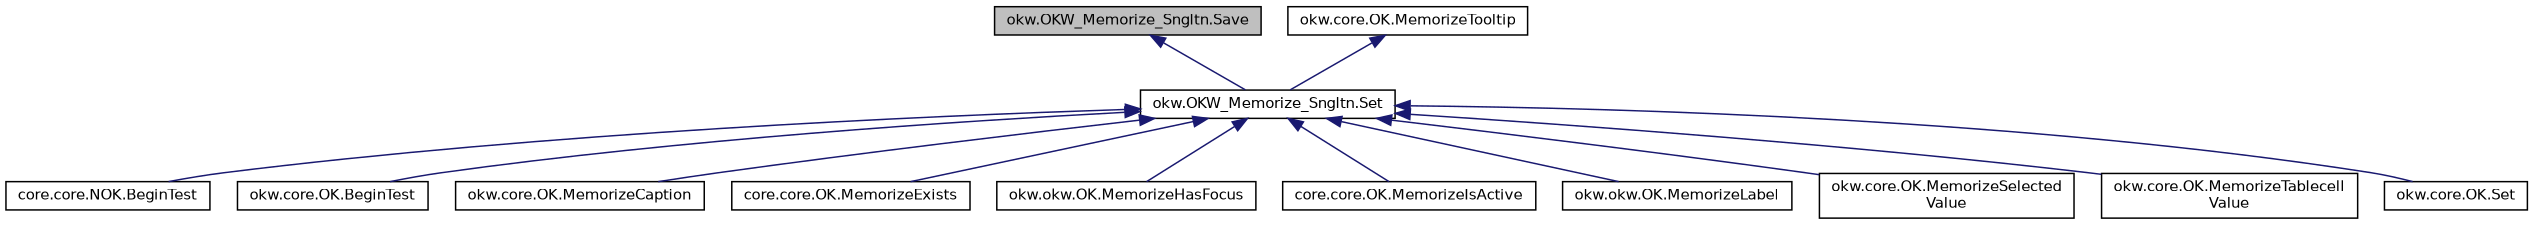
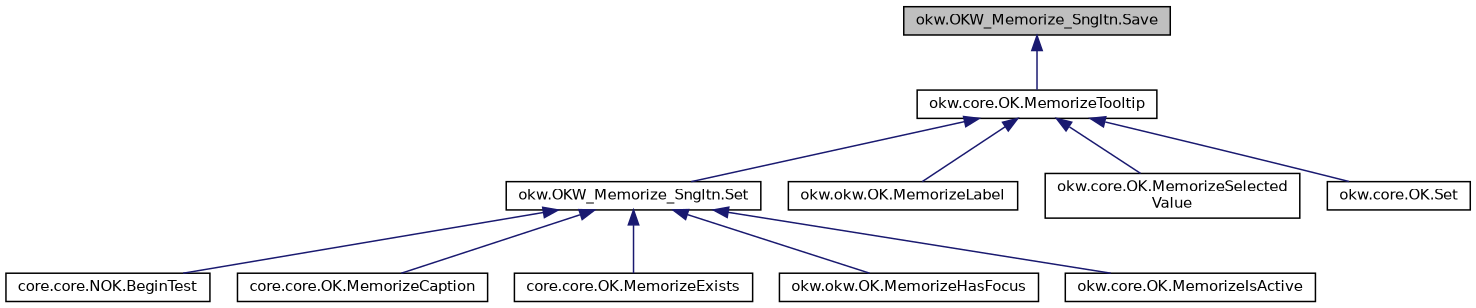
(1205, 66) -> (1037, 70)
(1913, 125) -> (1227, 151)
(1605, 146) -> (1105, 150)
(1480, 152) -> (964, 154)
(333, 196) -> none
(580, 196) -> (363, 287)
(1409, 196) -> (1190, 287)
(2230, 196) -> none
